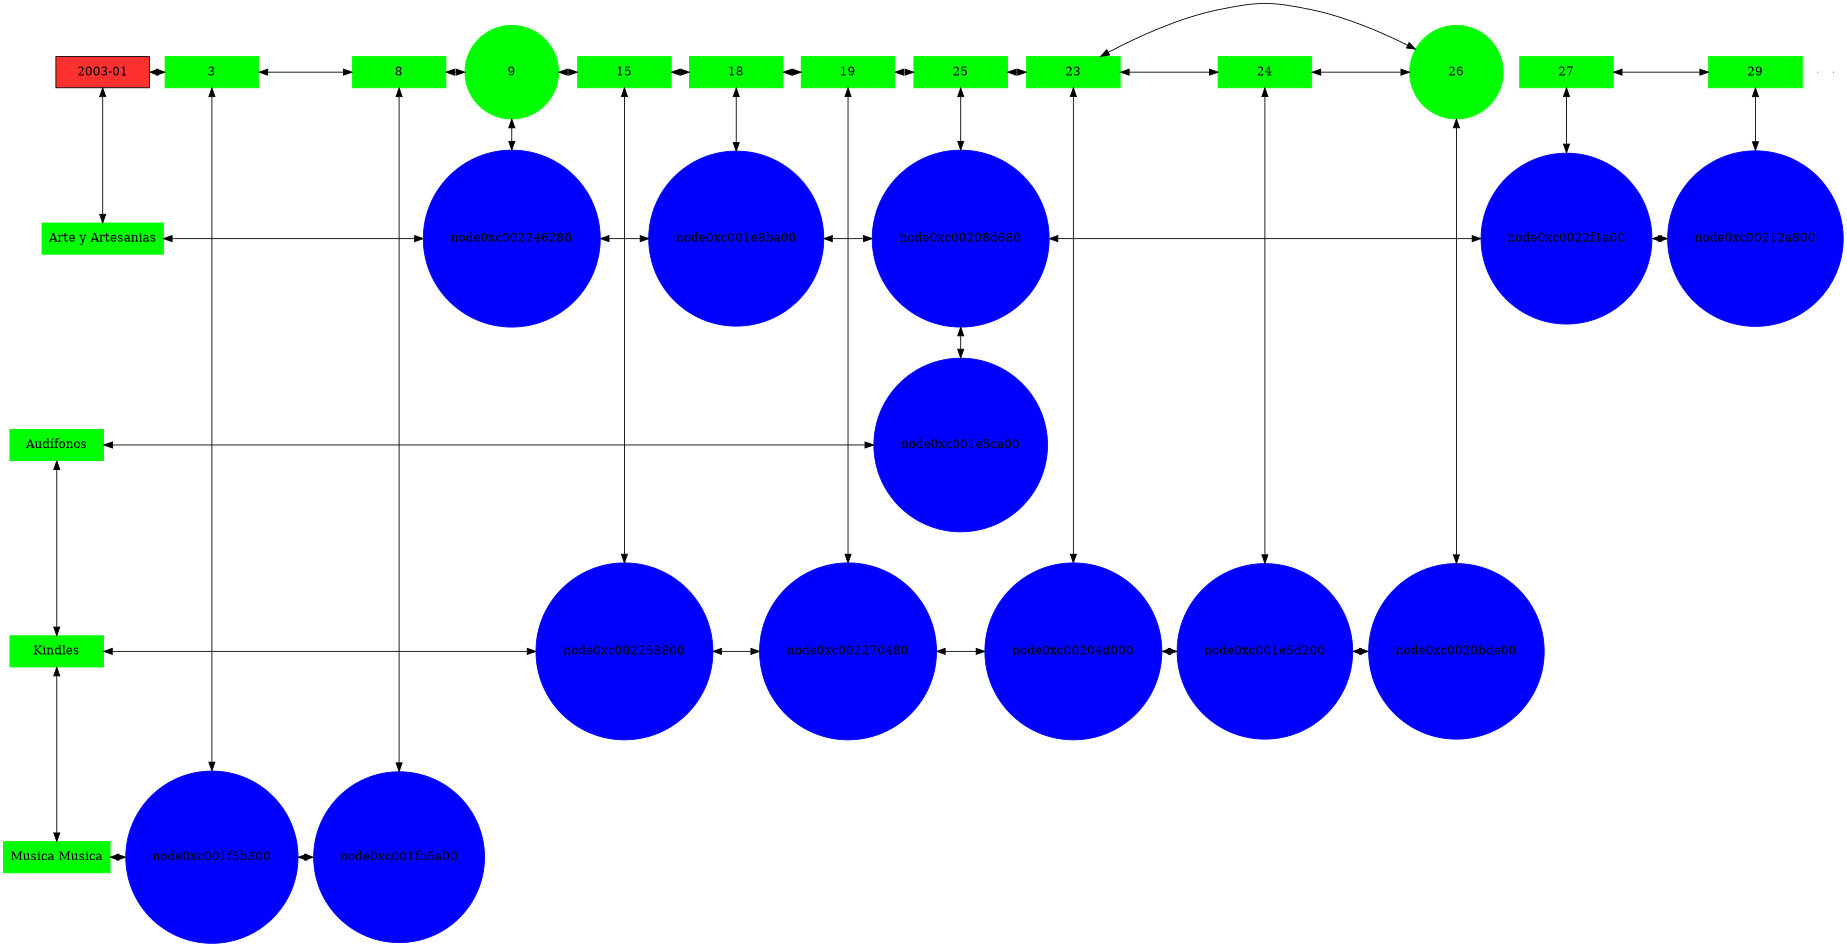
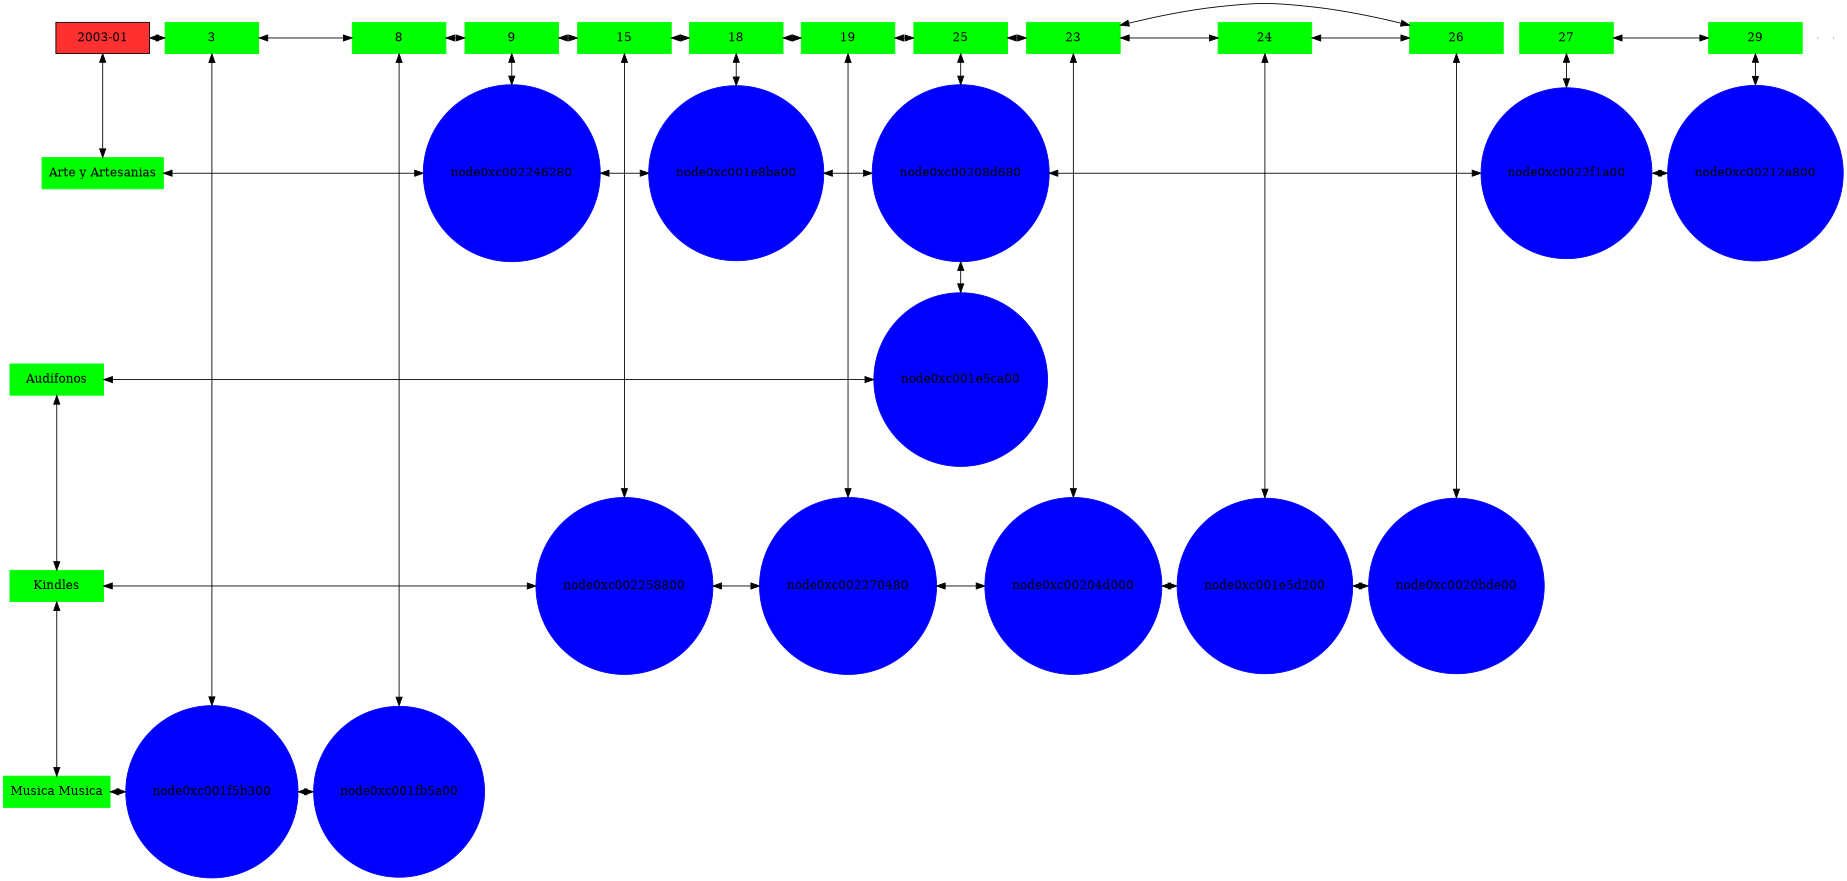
(512, 72) -> (512, 38)
(1456, 72) -> (1456, 38)
